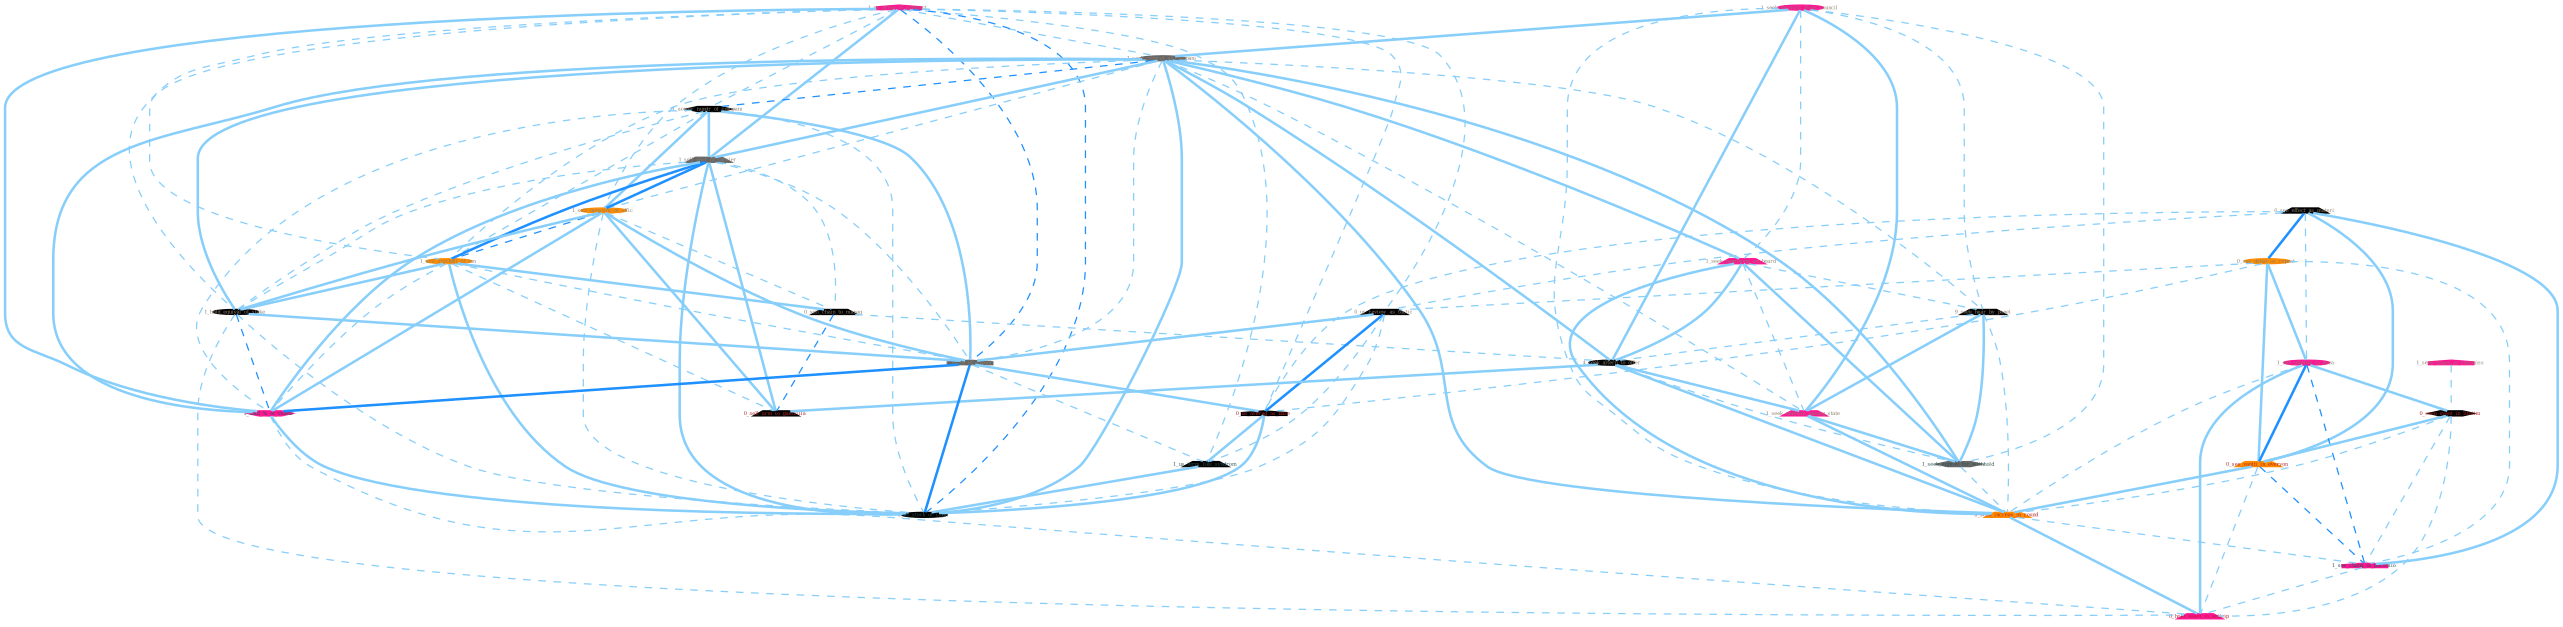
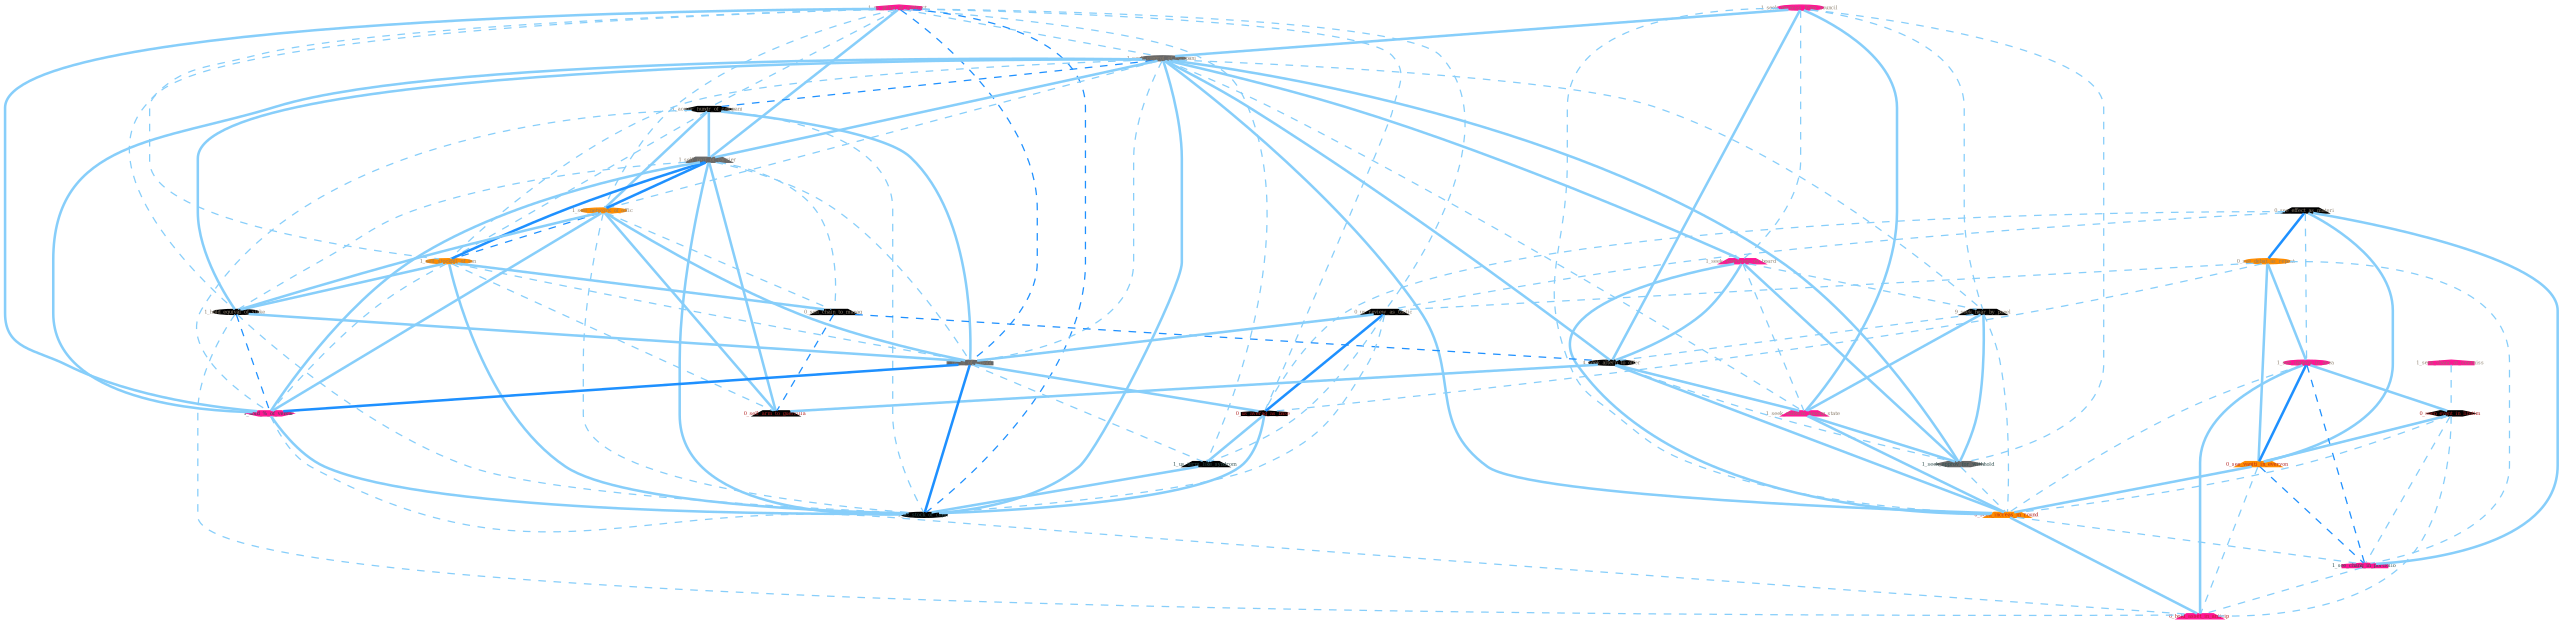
(459, 186) -> none
(1264, 340) -> (1264, 340)
